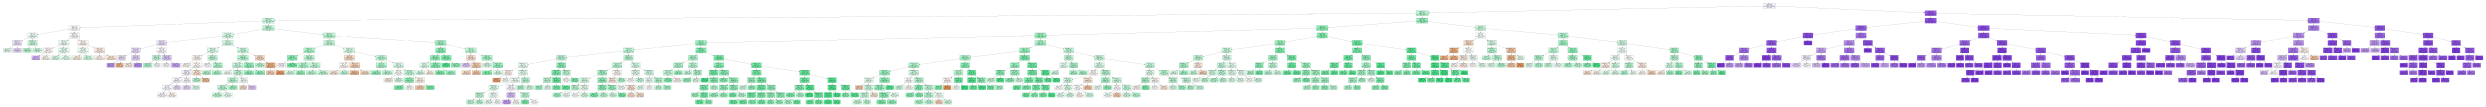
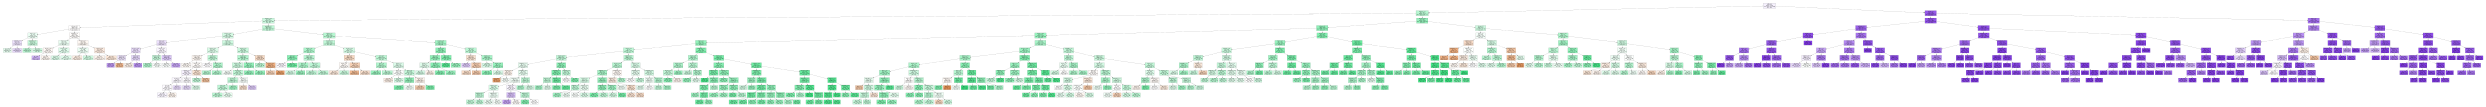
none -> (1064, 73)
(1196, 80) -> none
